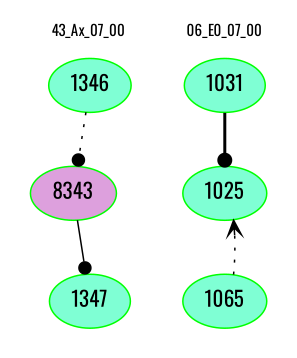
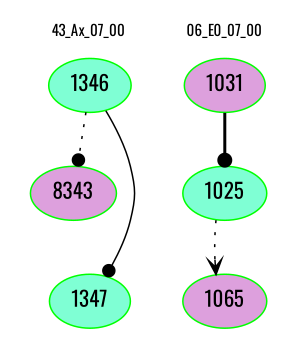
(225, 85) -> (225, 85)
(81, 241) -> (134, 187)
(235, 255) -> (215, 240)
(225, 301) -> (225, 301)
